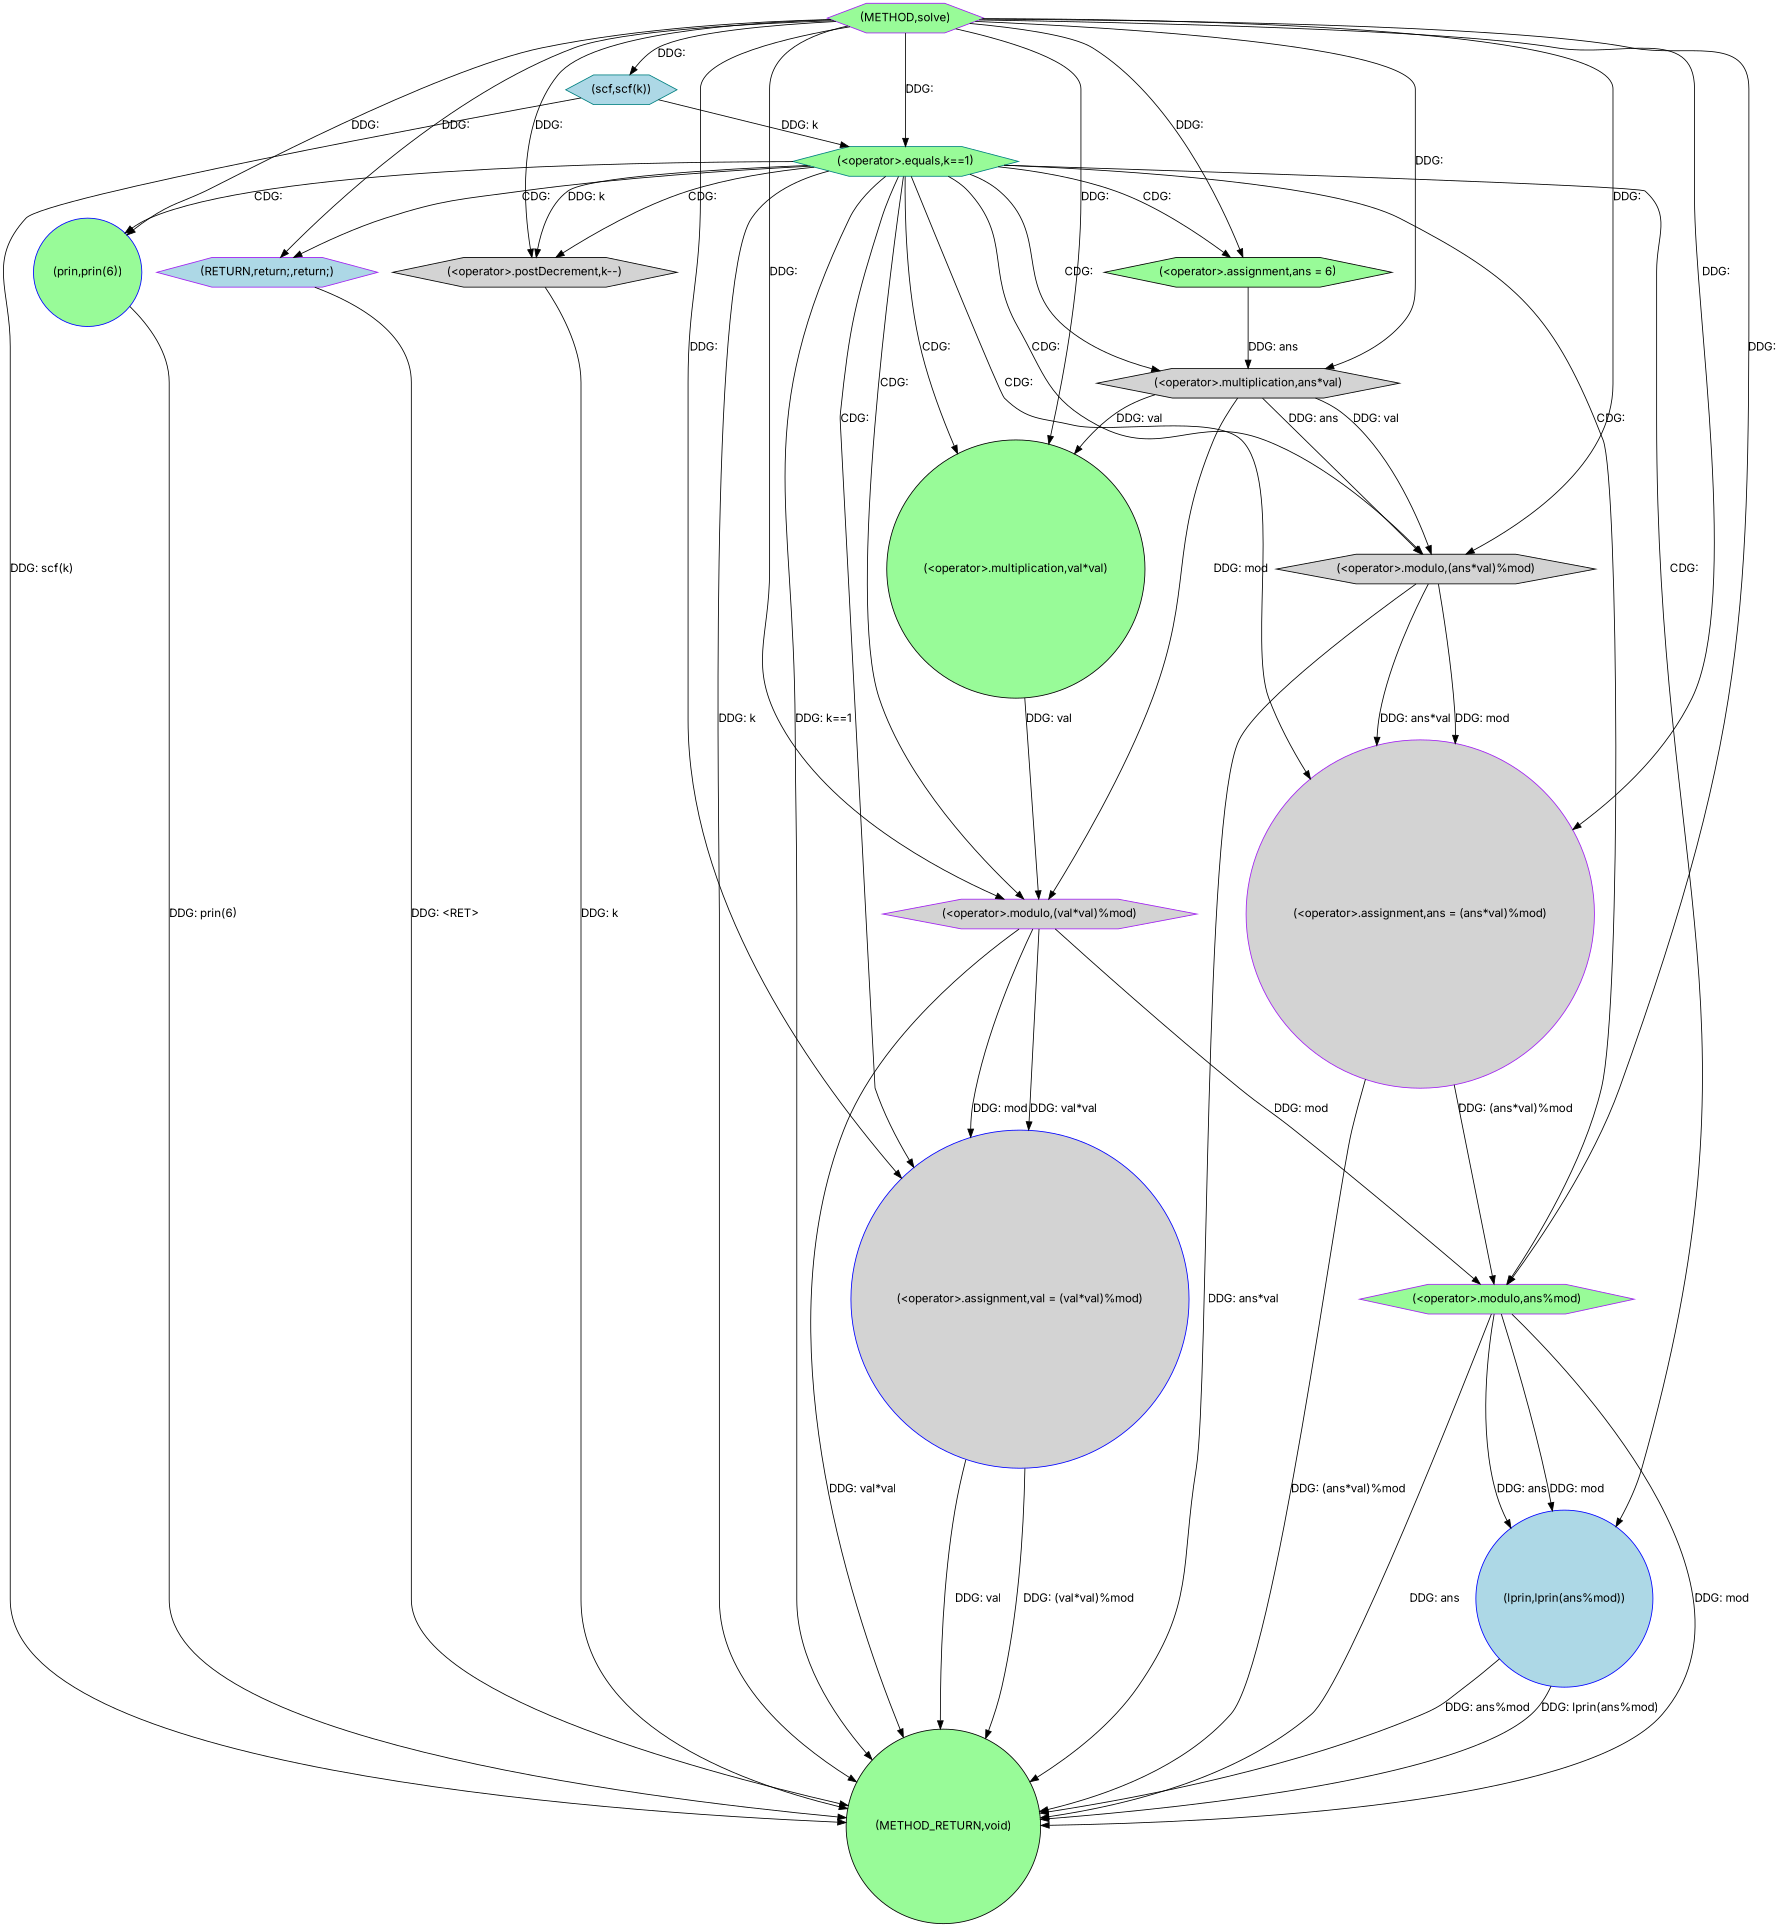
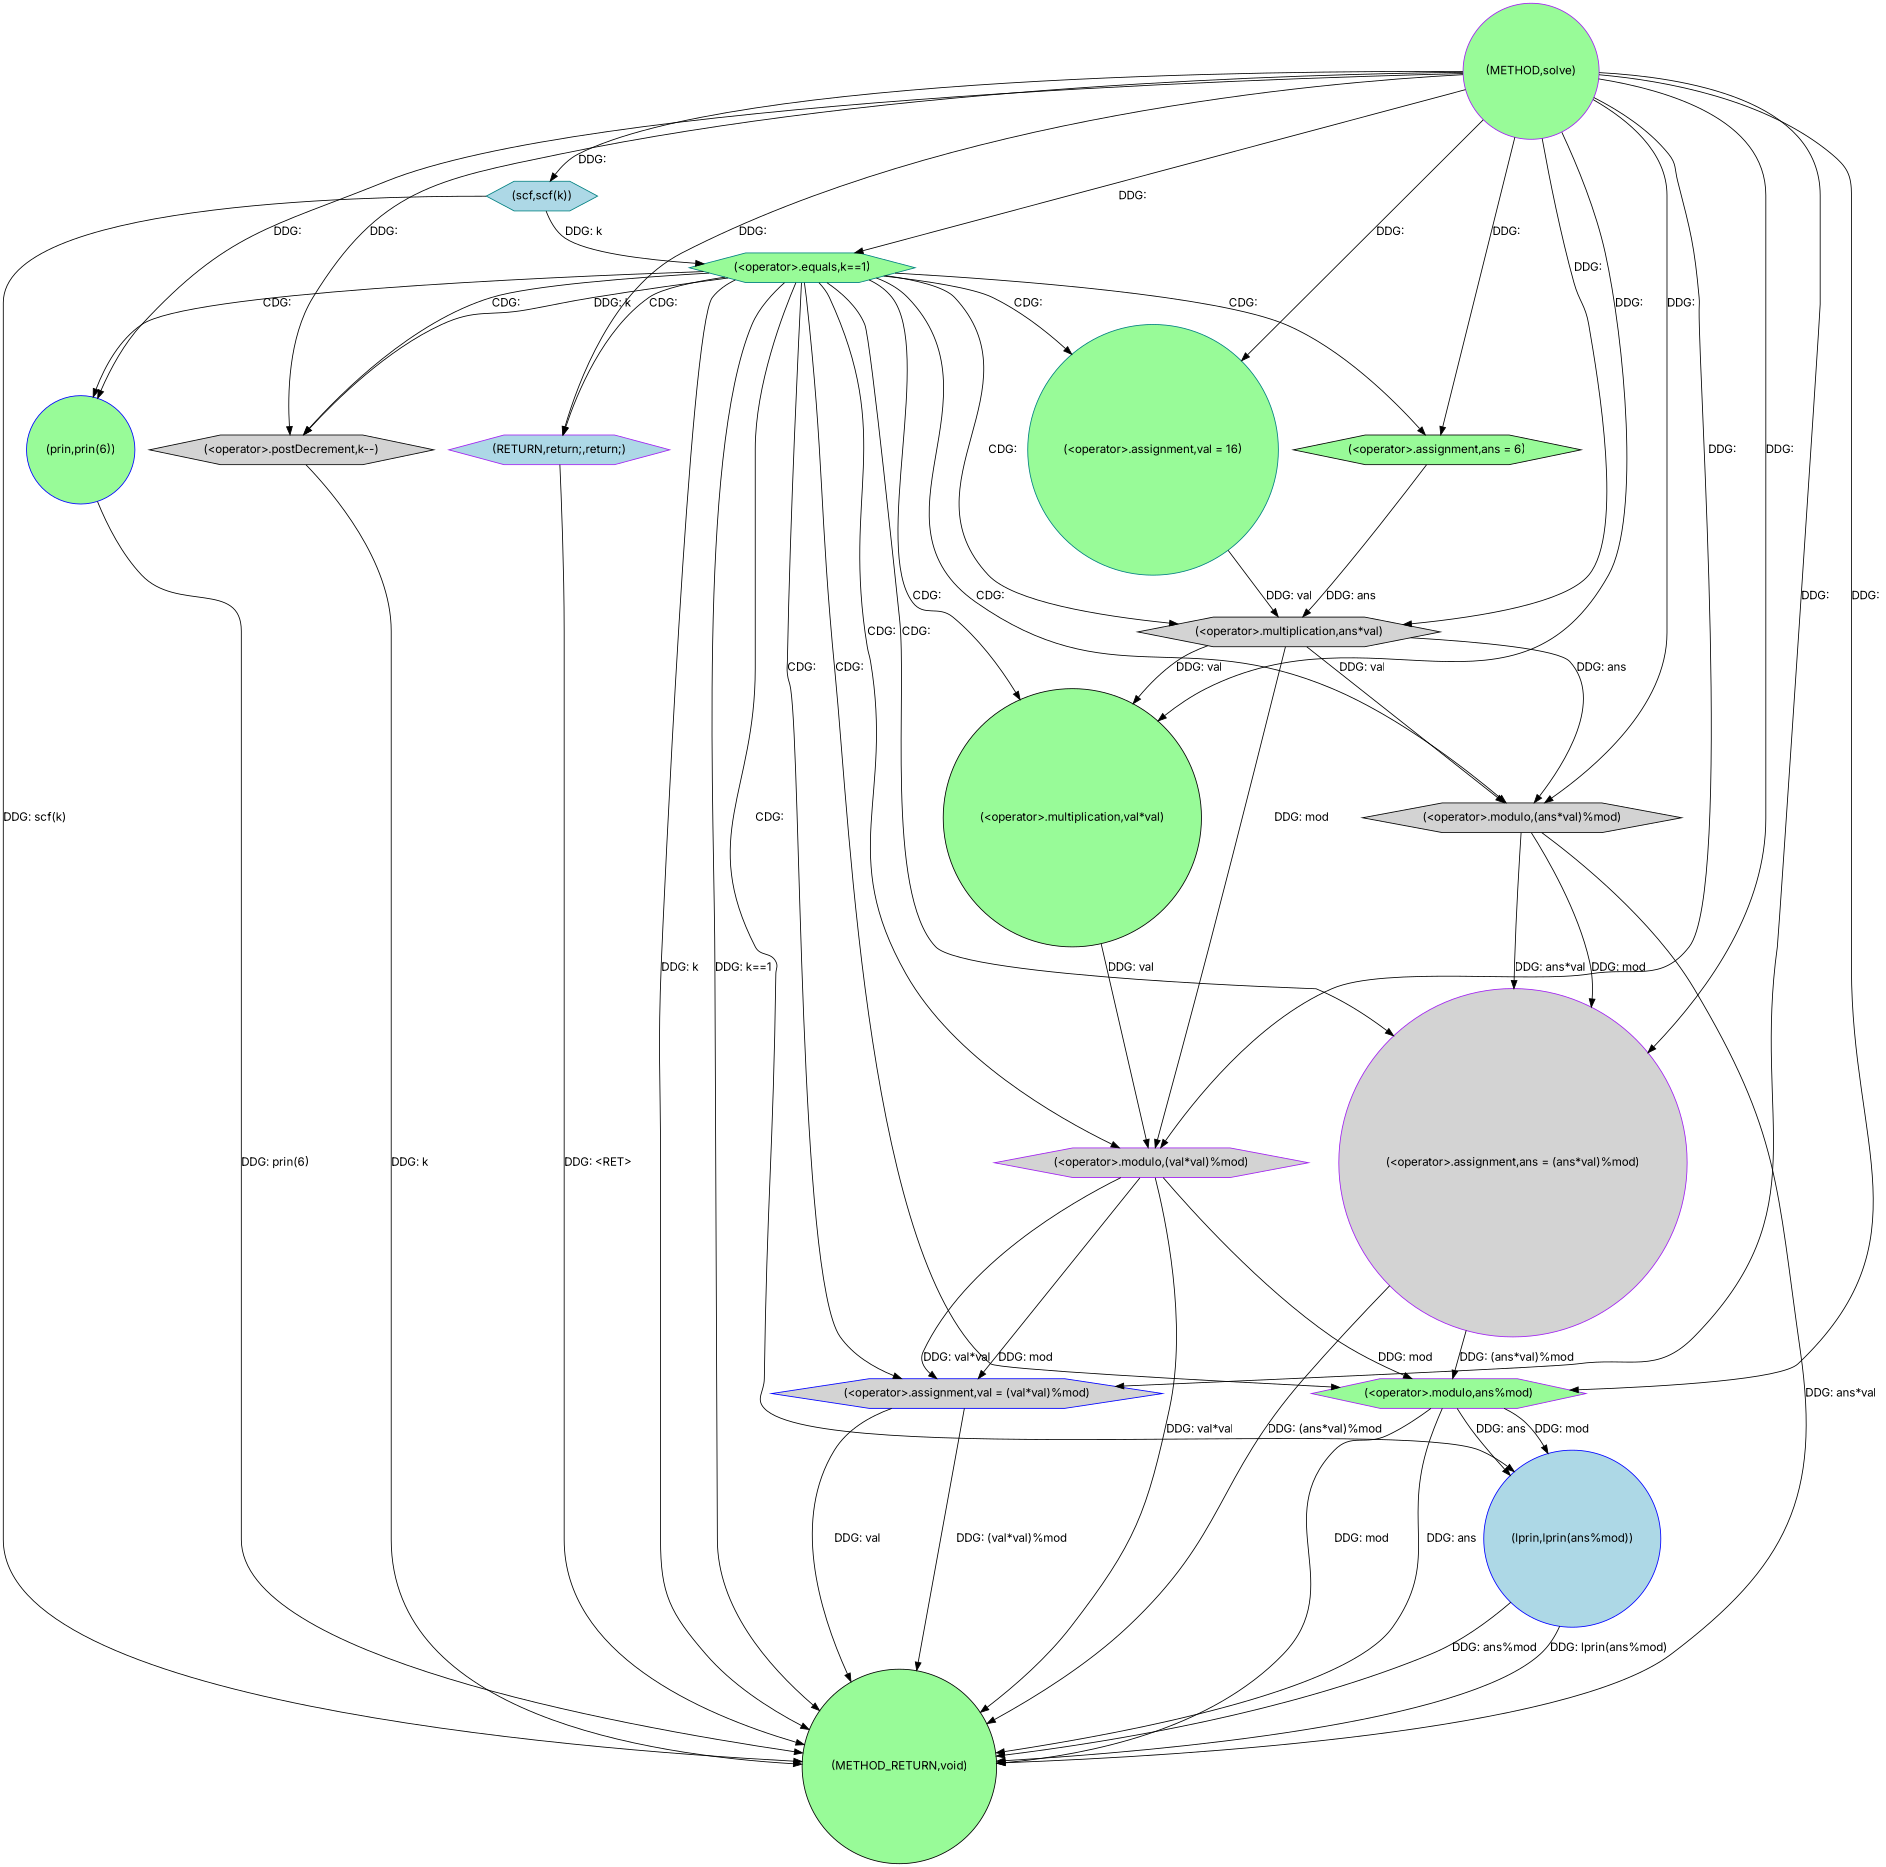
(905, 18) -> (1531, 71)
none -> (1153, 450)
(1020, 1299) -> (967, 1394)
